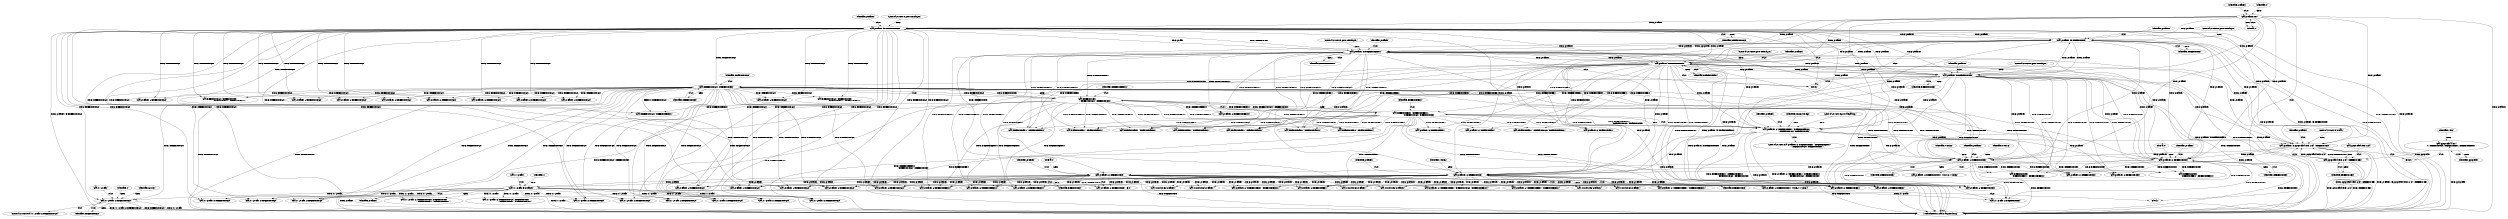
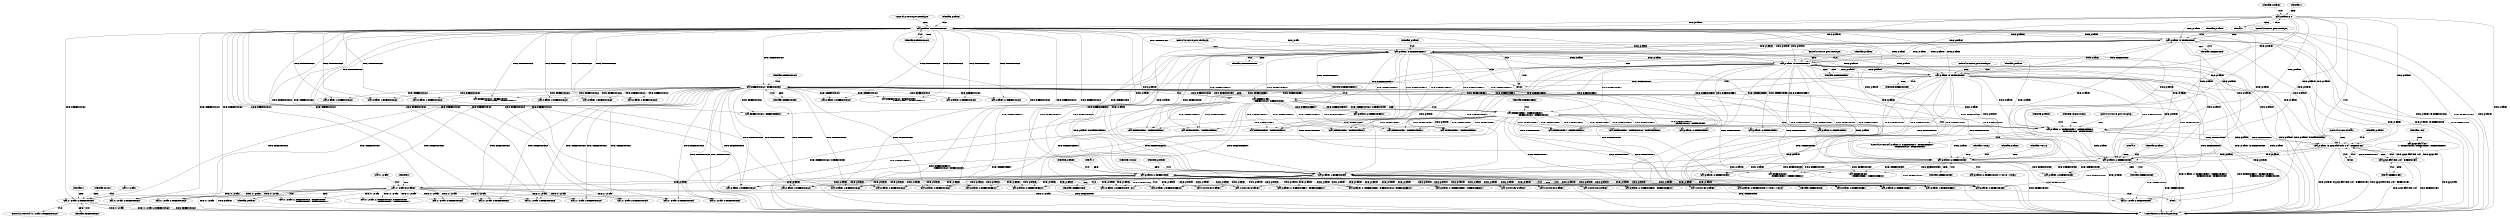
(1702, 46) -> (1783, 46)
(2068, 58) -> (2119, 58)
(2024, 67) -> (2197, 69)
(655, 100) -> (752, 100)
(1840, 114) -> (2116, 114)
(2359, 146) -> none
(2469, 160) -> none
(2342, 175) -> (2391, 175)
